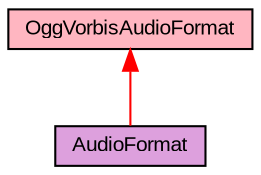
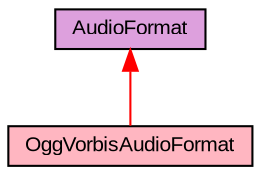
(130, 99) -> (130, 99)
